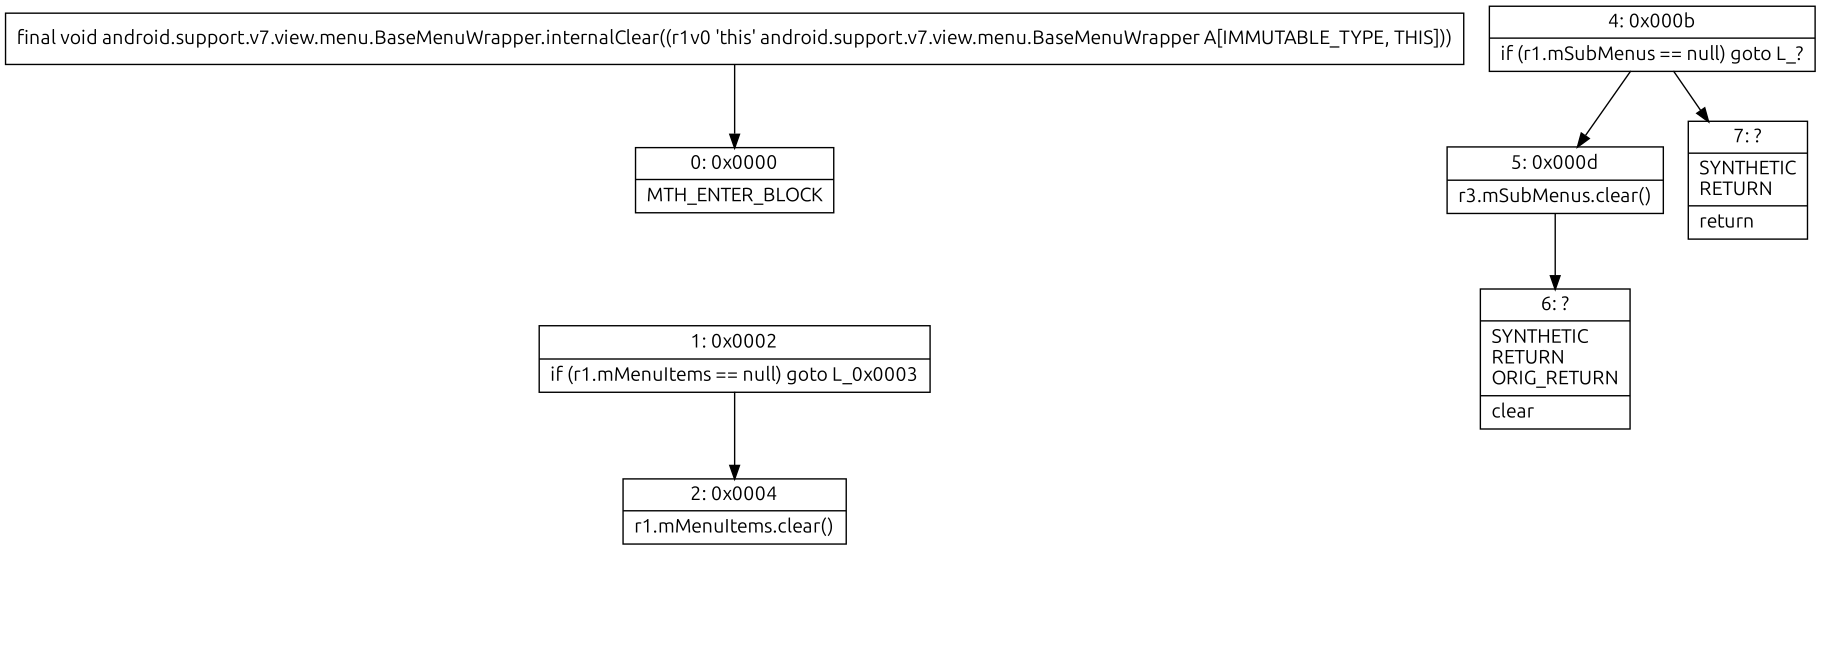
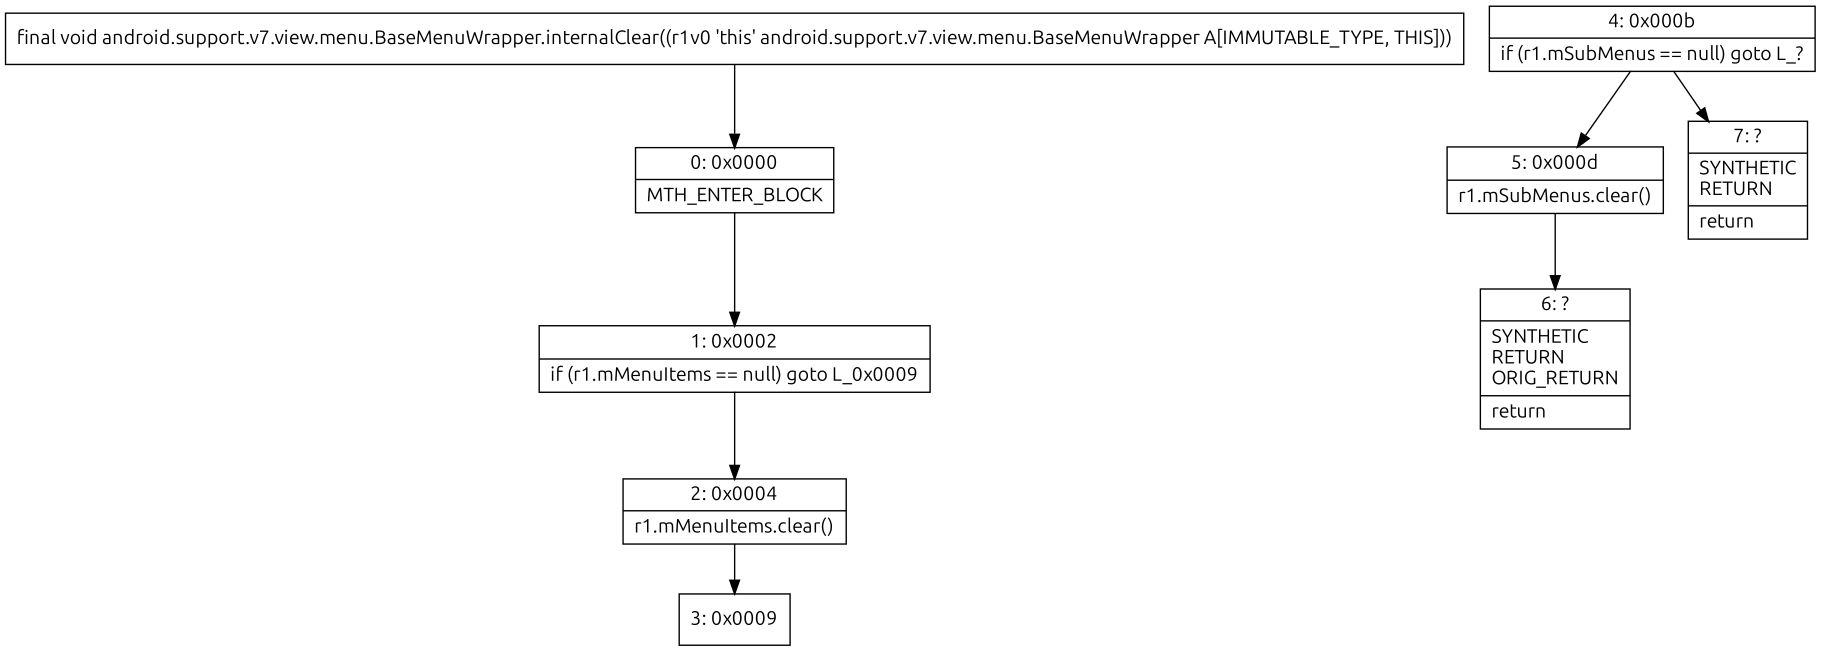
(1555, 196) -> (1555, 196)
none -> (735, 262)
(735, 375) -> (735, 375)
(1513, 412) -> (1519, 412)
none -> (735, 620)
